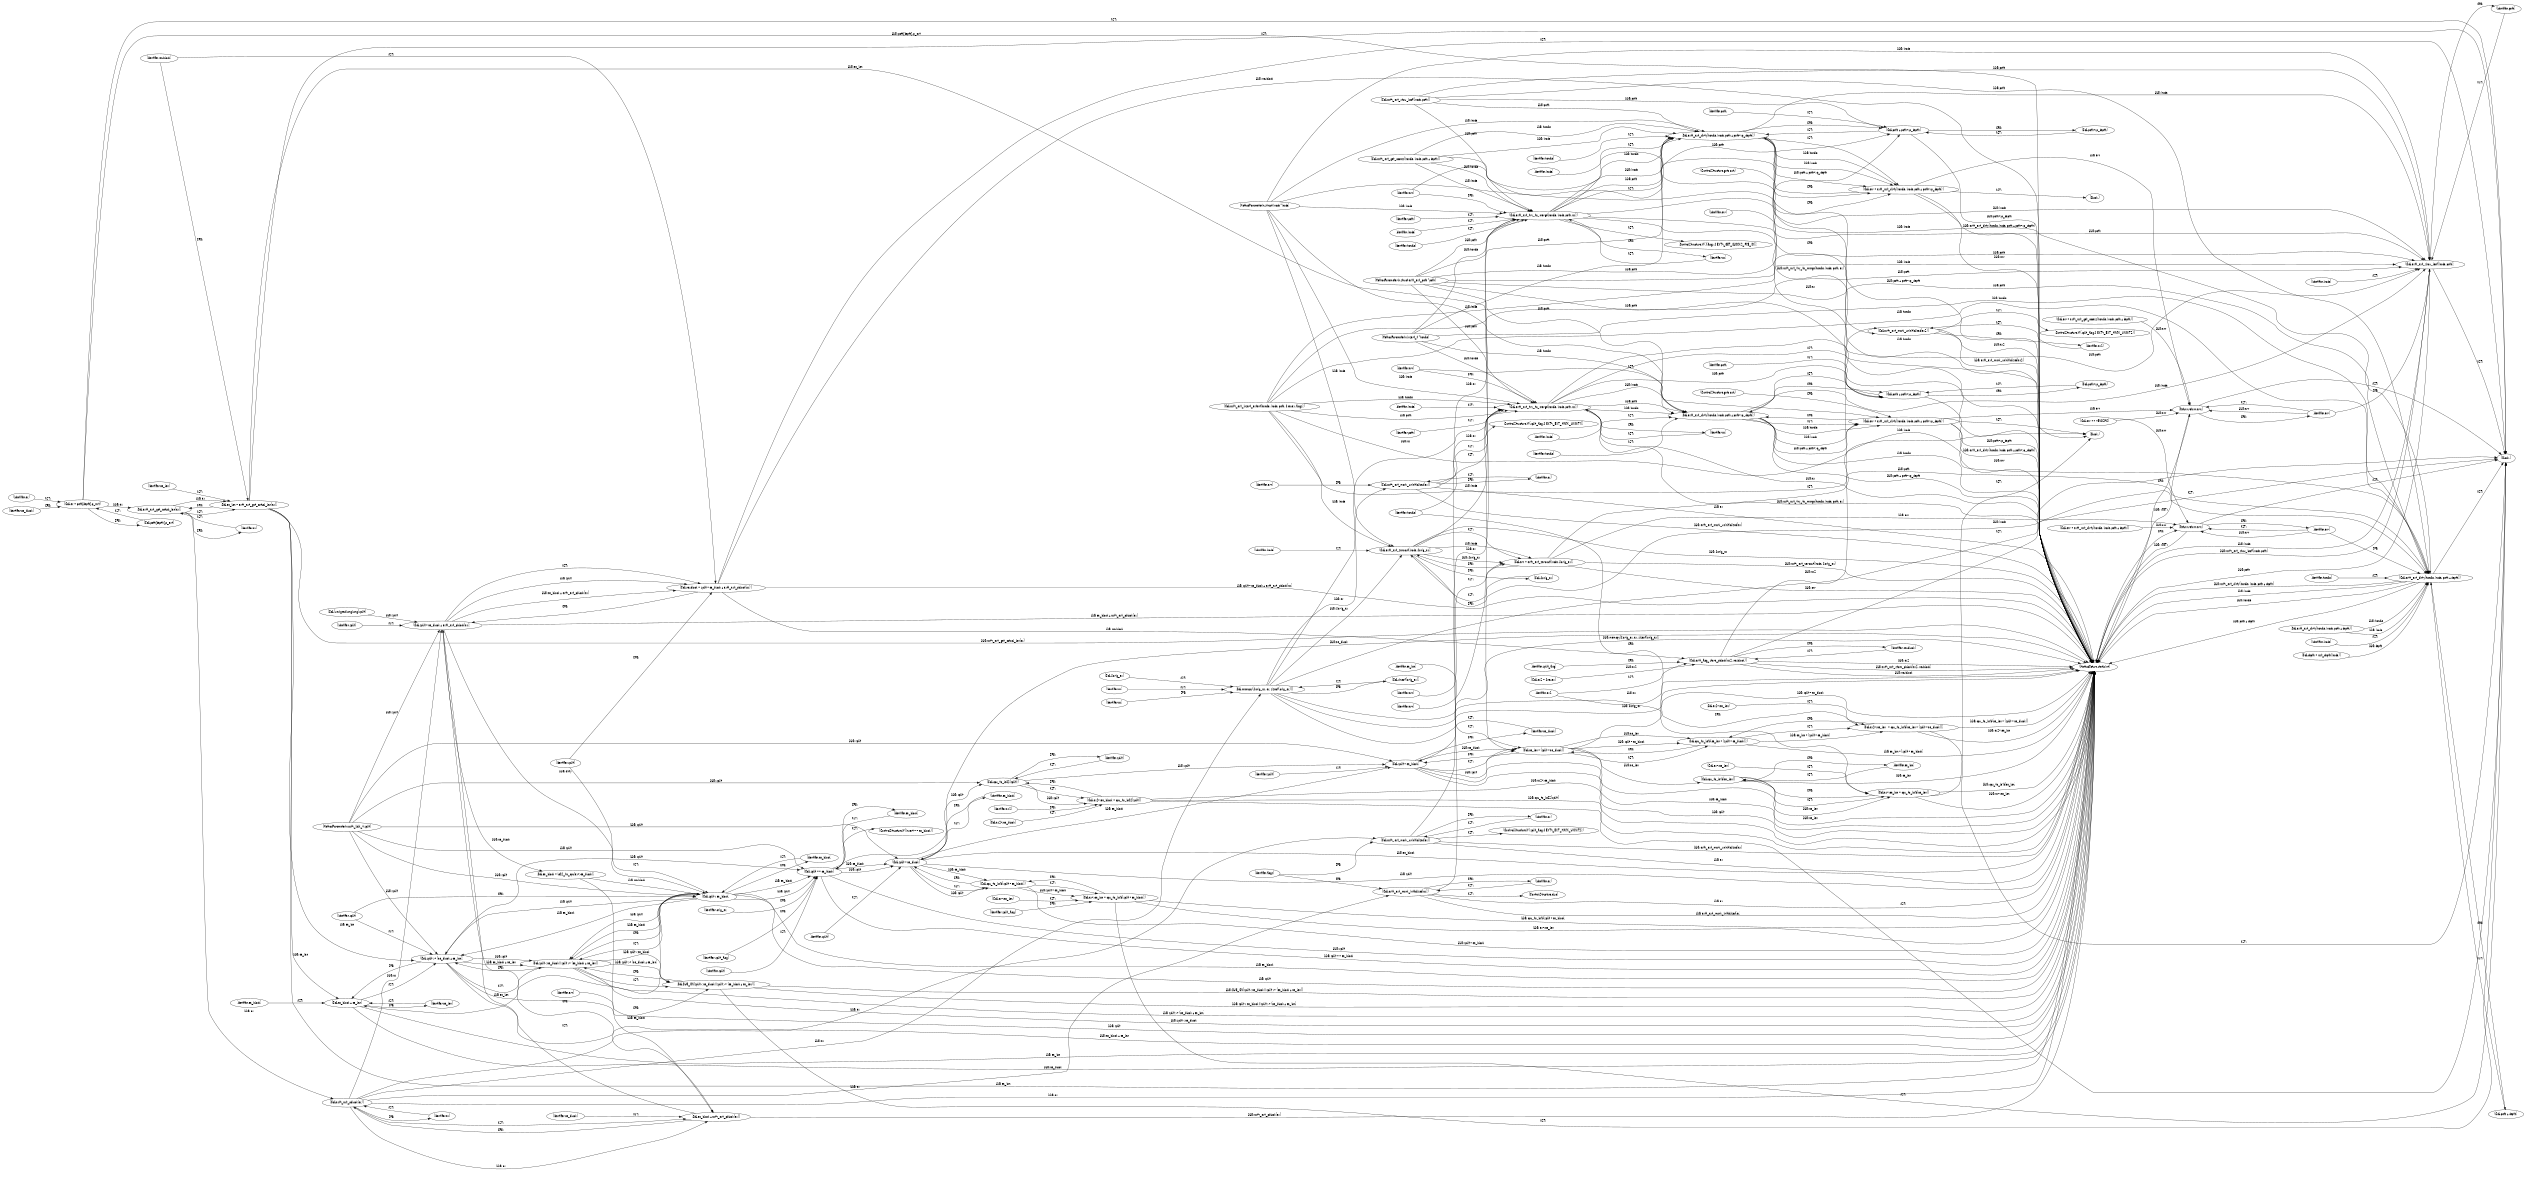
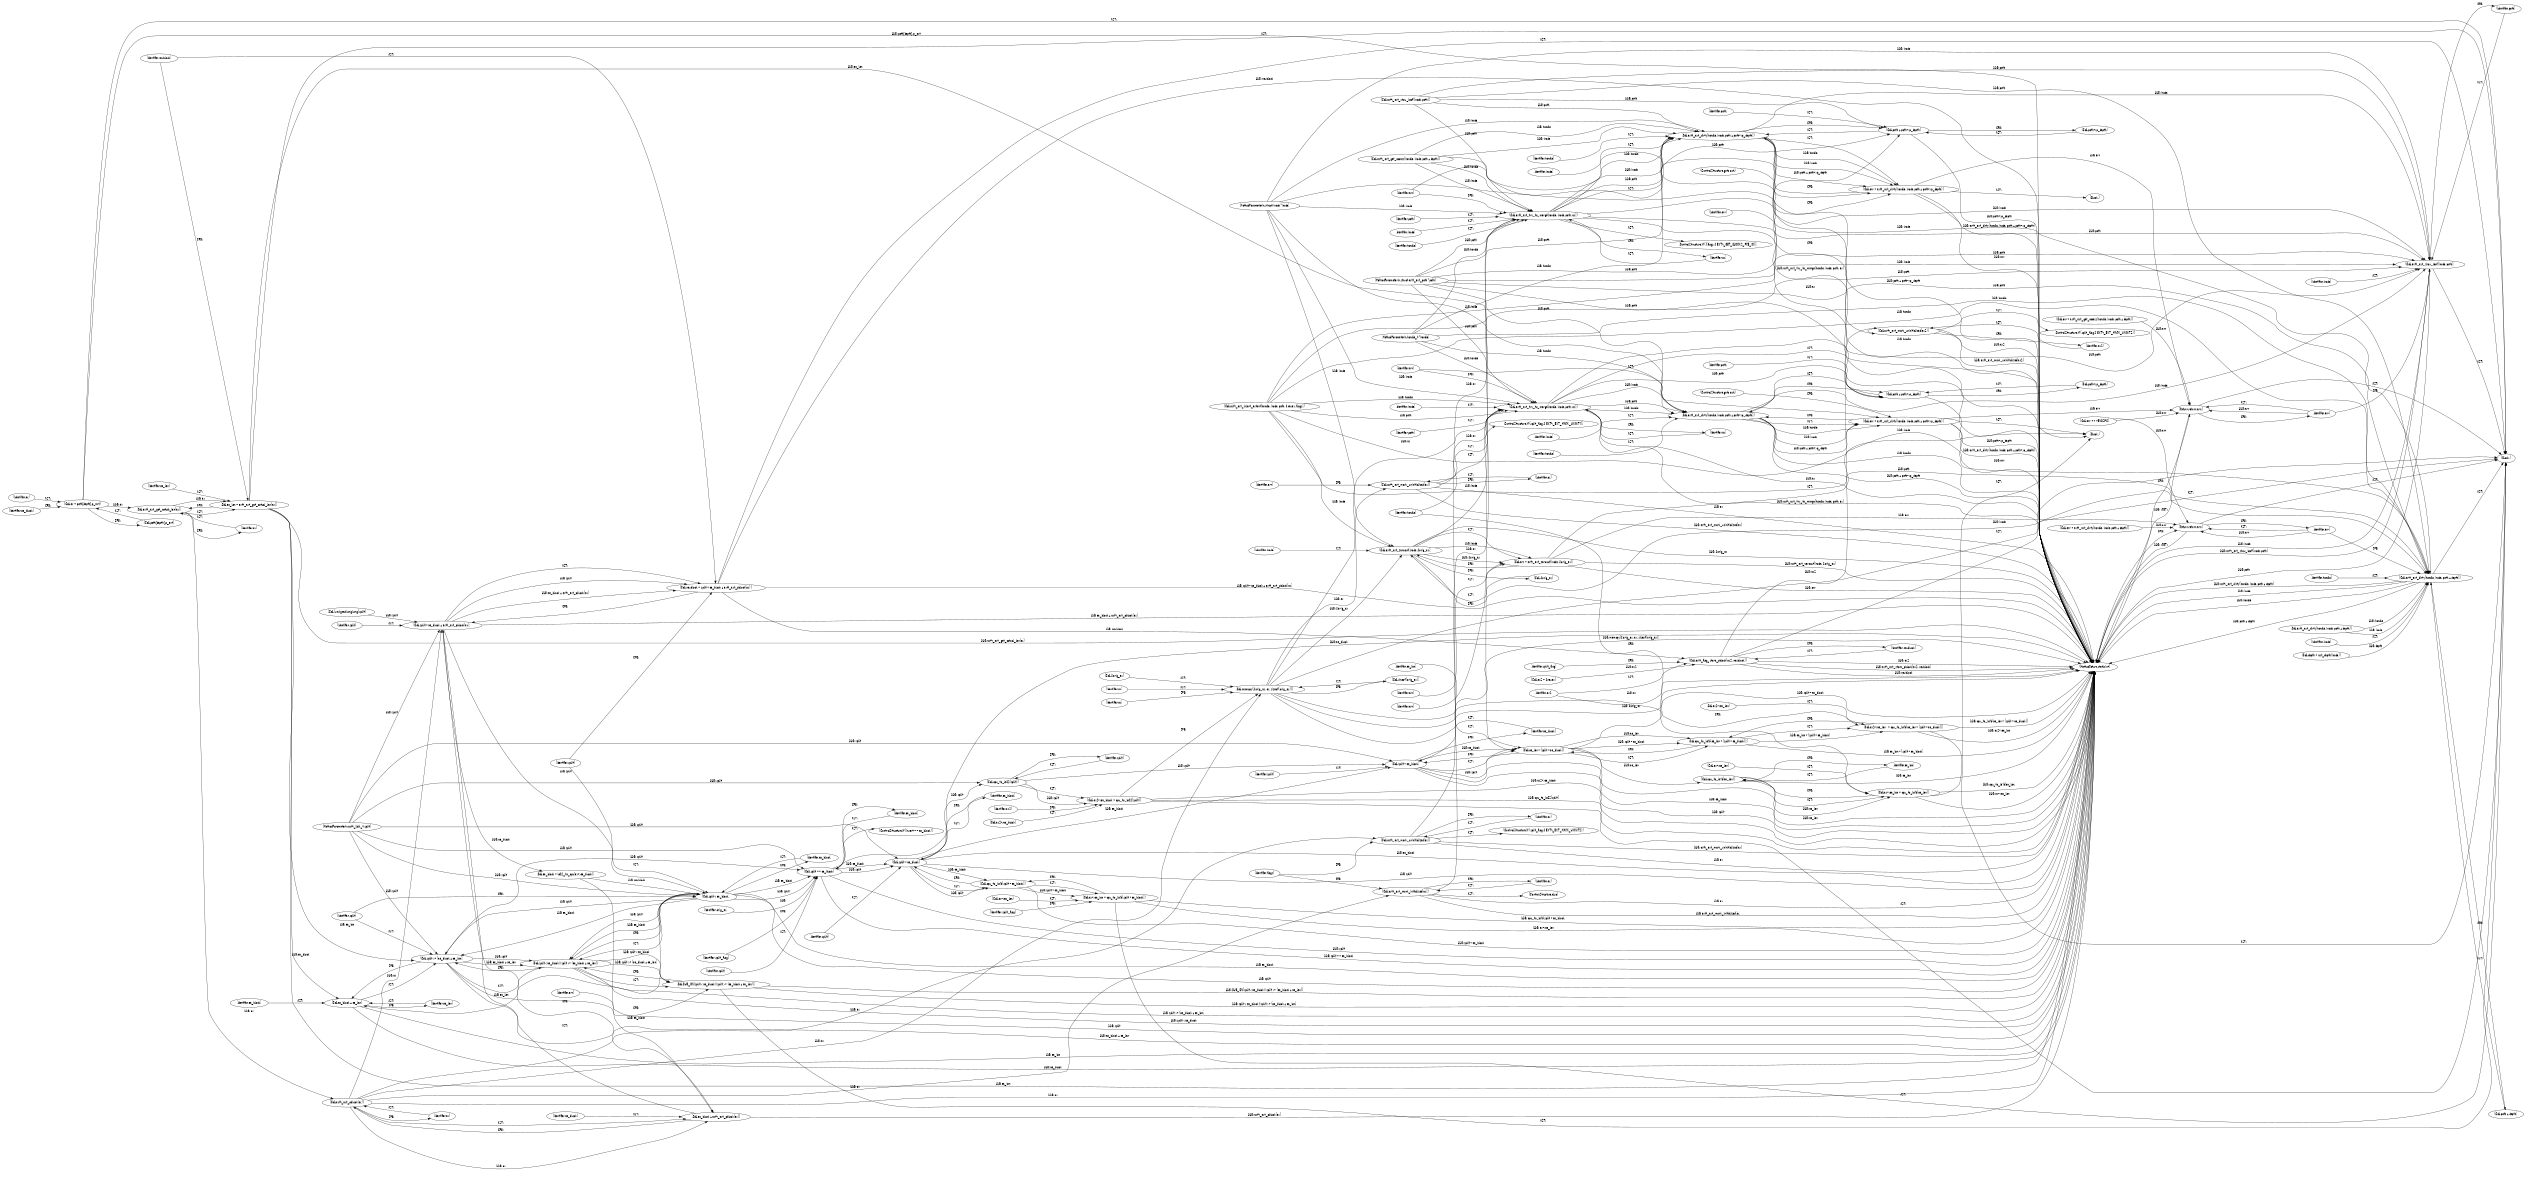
(1406, 338) -> (1406, 338)
(566, 772) -> (566, 772)
(1066, 787) -> (1184, 747)
(784, 901) -> (784, 901)
(301, 955) -> (301, 955)
